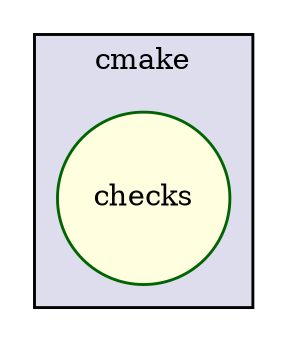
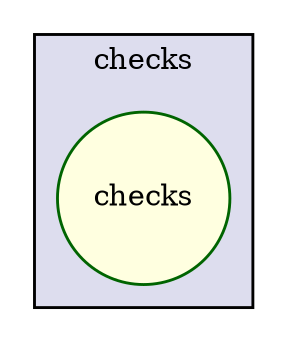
(144, 62) -> (144, 62)
